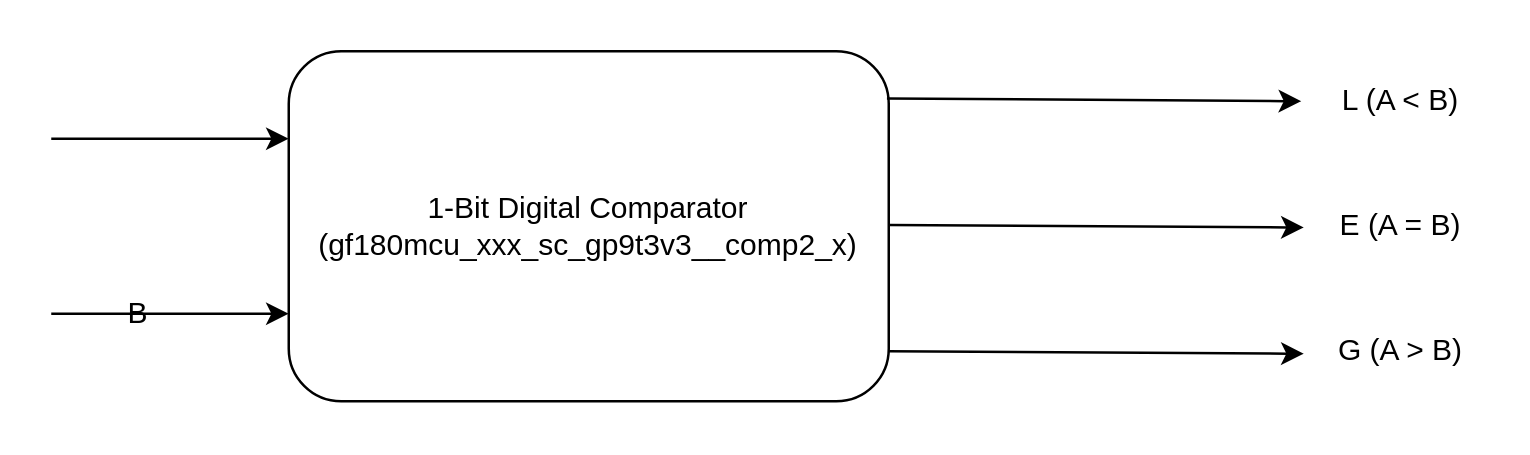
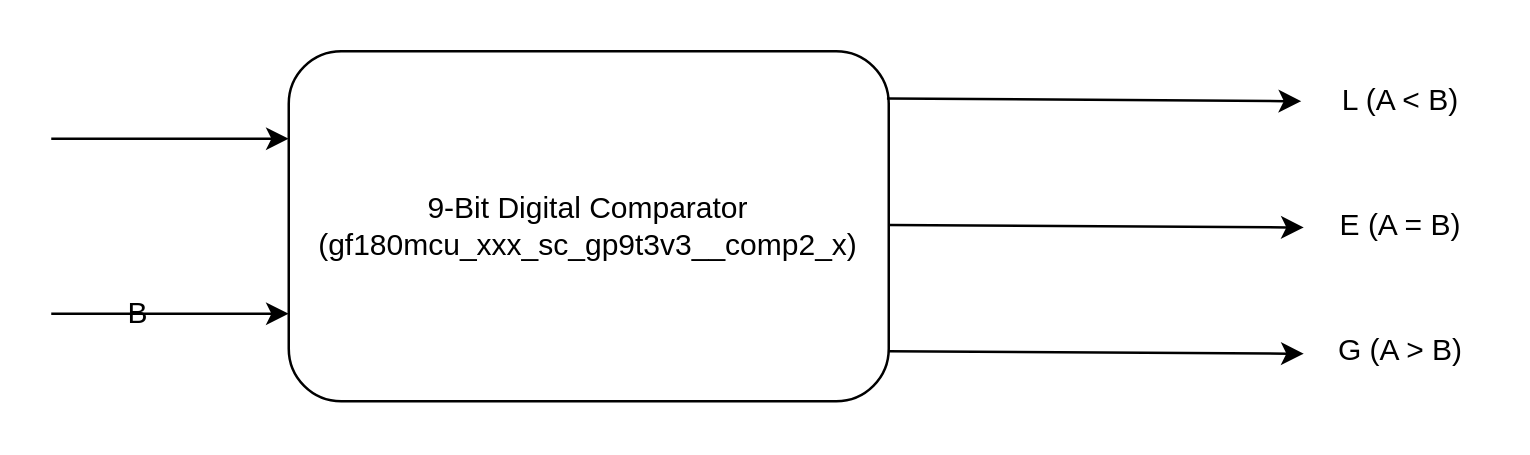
(589, 226) -> (589, 226)
